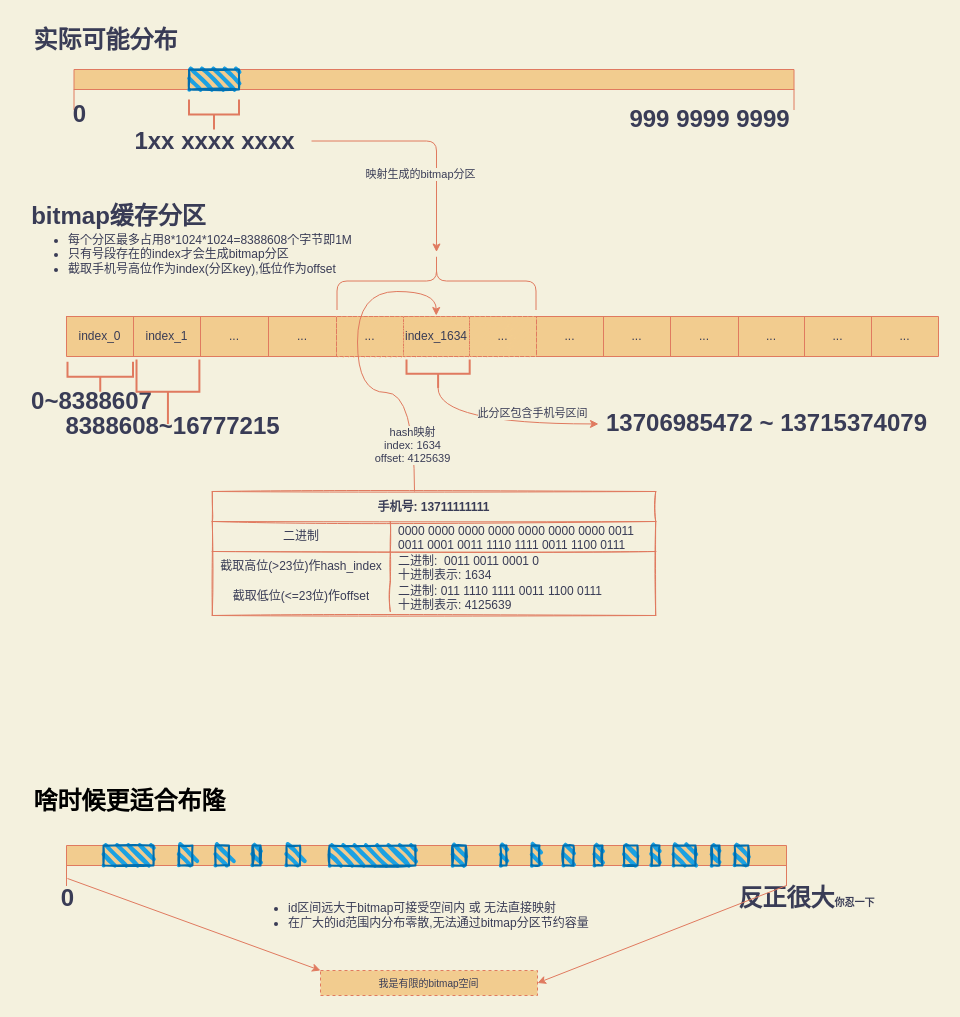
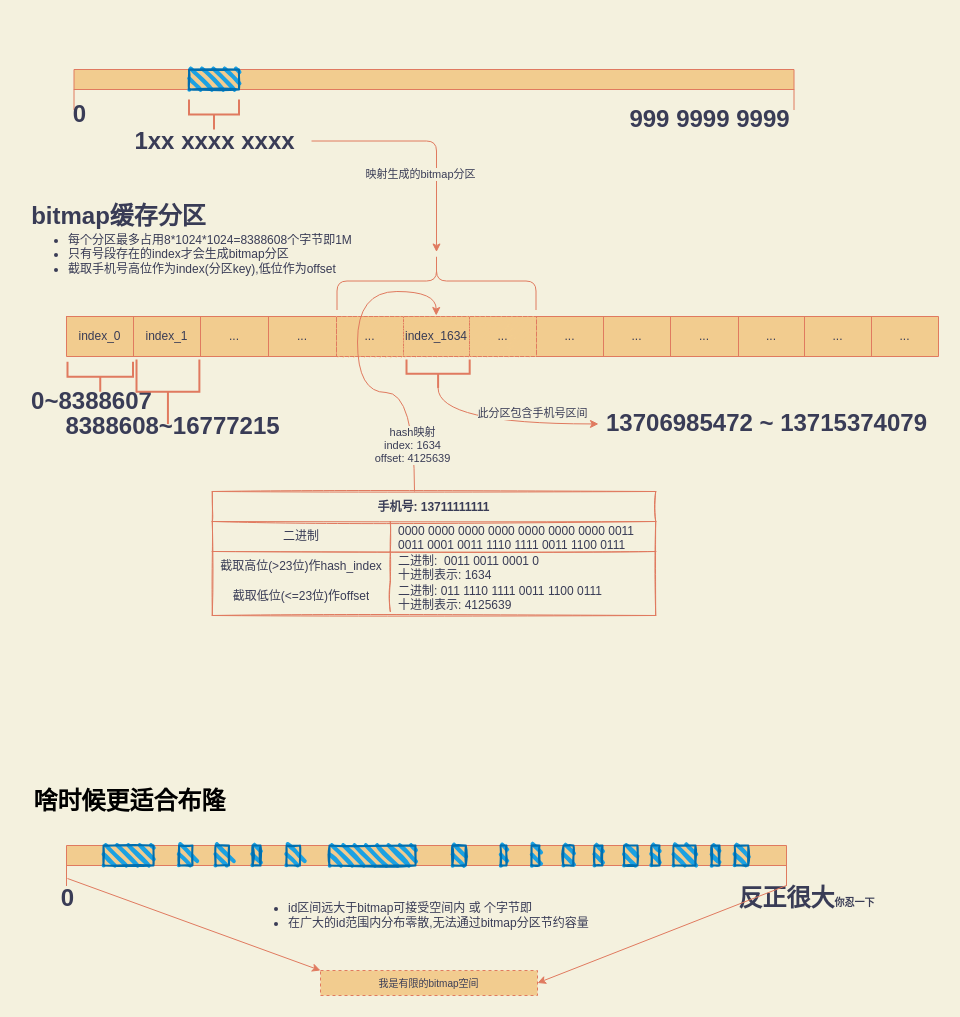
(105, 41) -> none
(400, 916) -> (400, 916)
